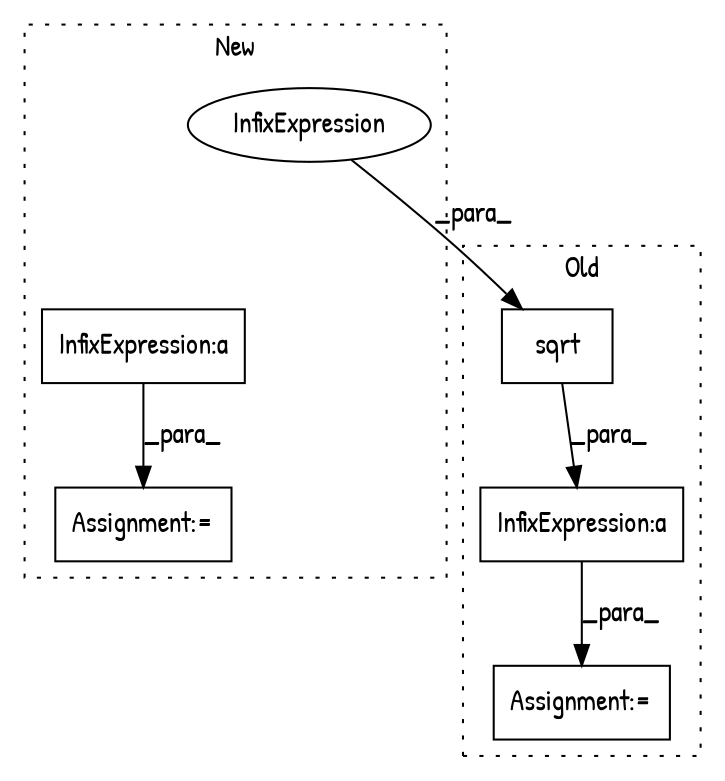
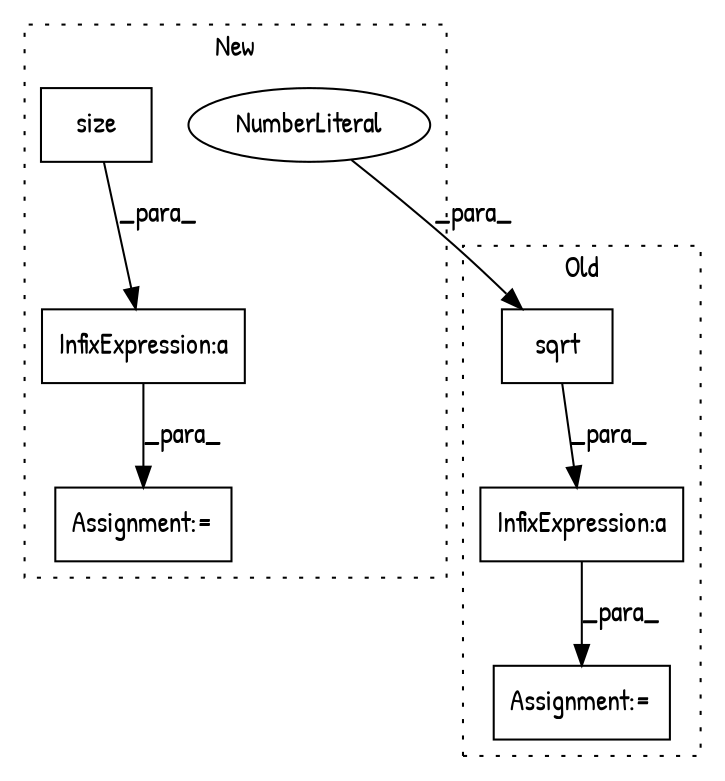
none -> (96, 125)
(309, 125) -> (309, 125)
